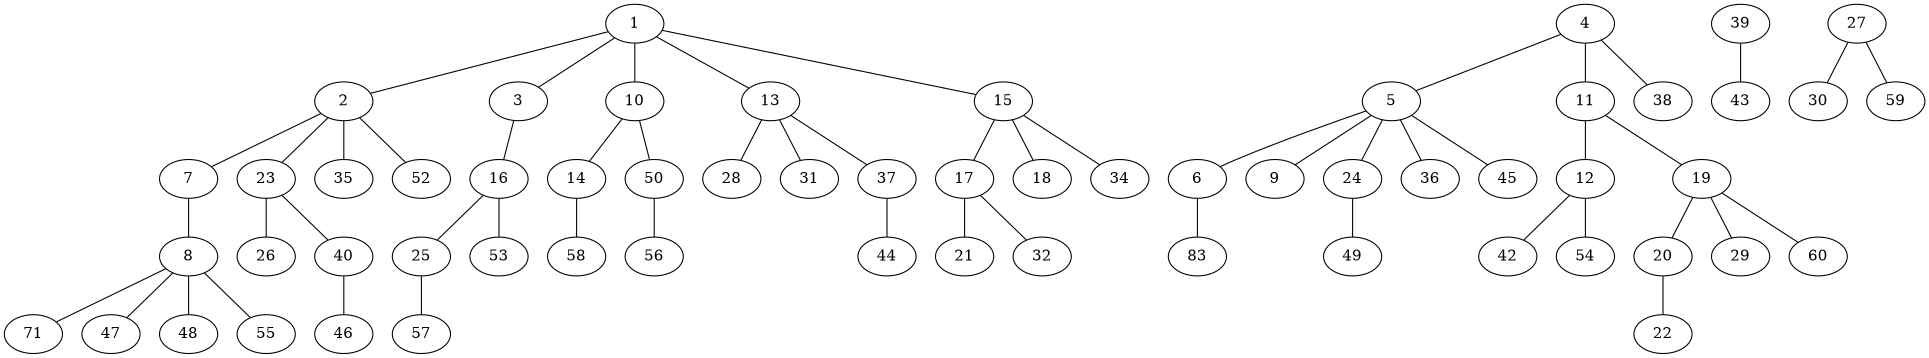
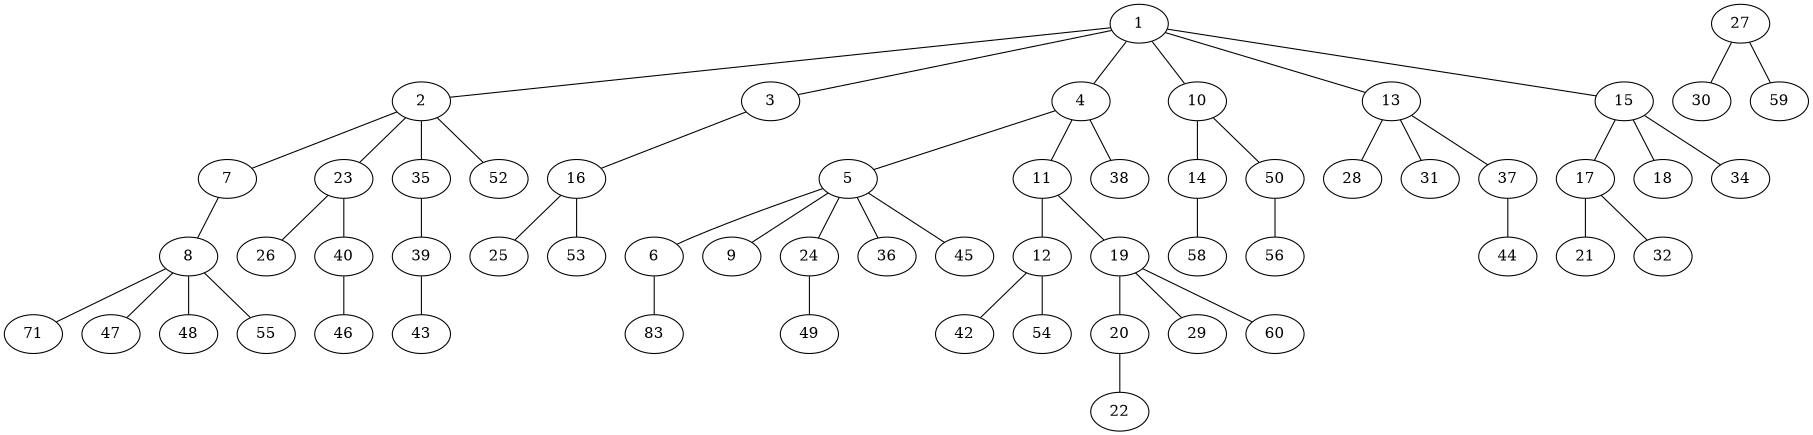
none -> (1110, 63)
none -> (421, 218)
(421, 334) -> none
